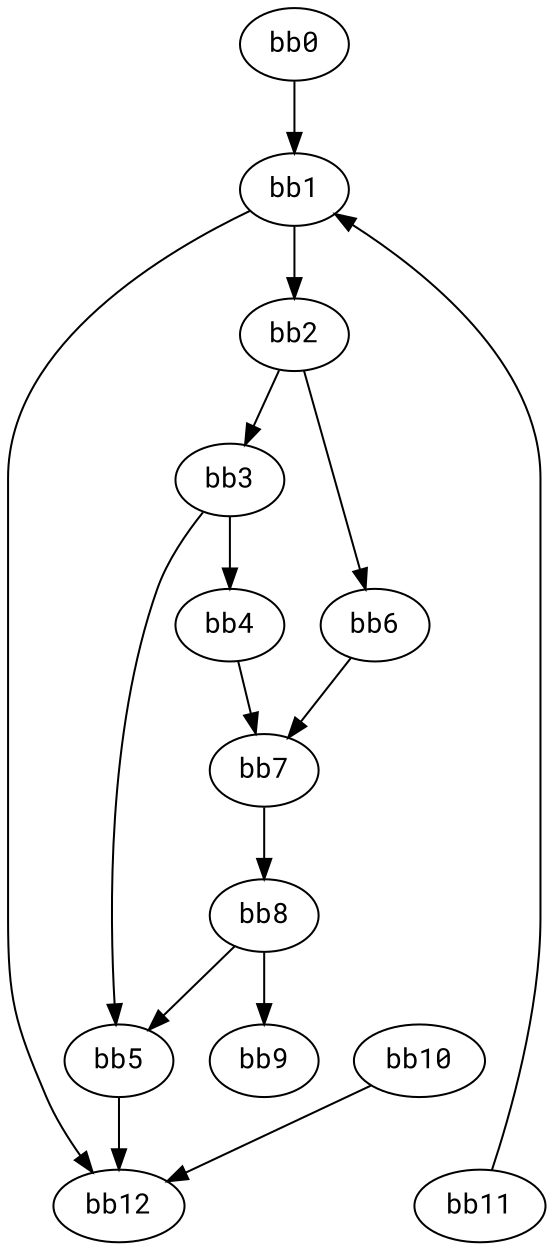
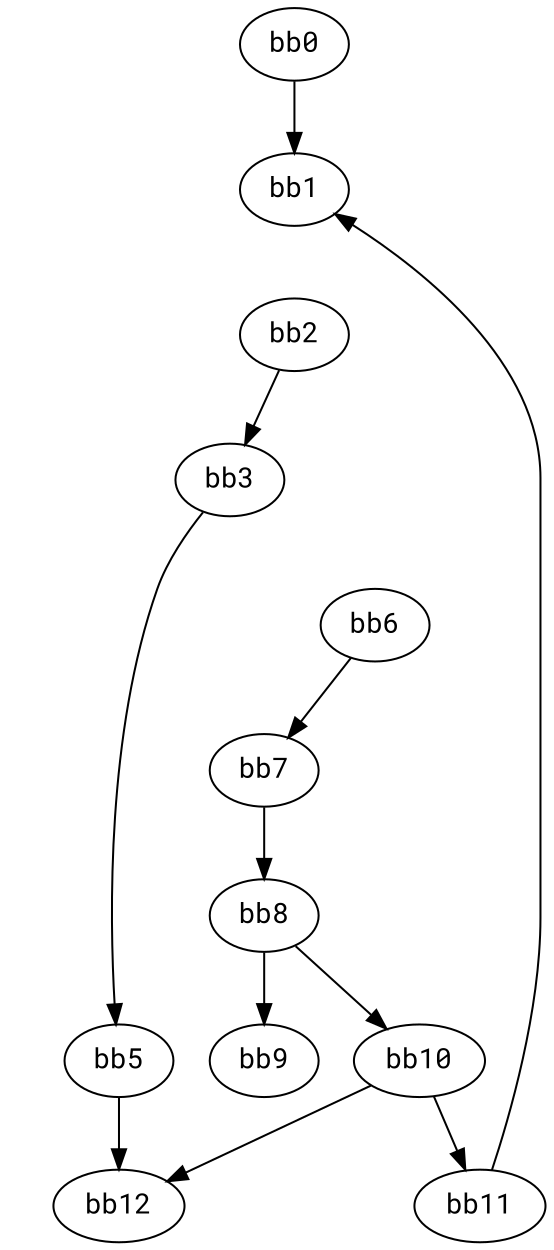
(294, 252) -> none
(332, 470) -> none
(230, 625) -> none
(8, 635) -> none
(199, 981) -> (333, 980)
none -> (446, 1124)
